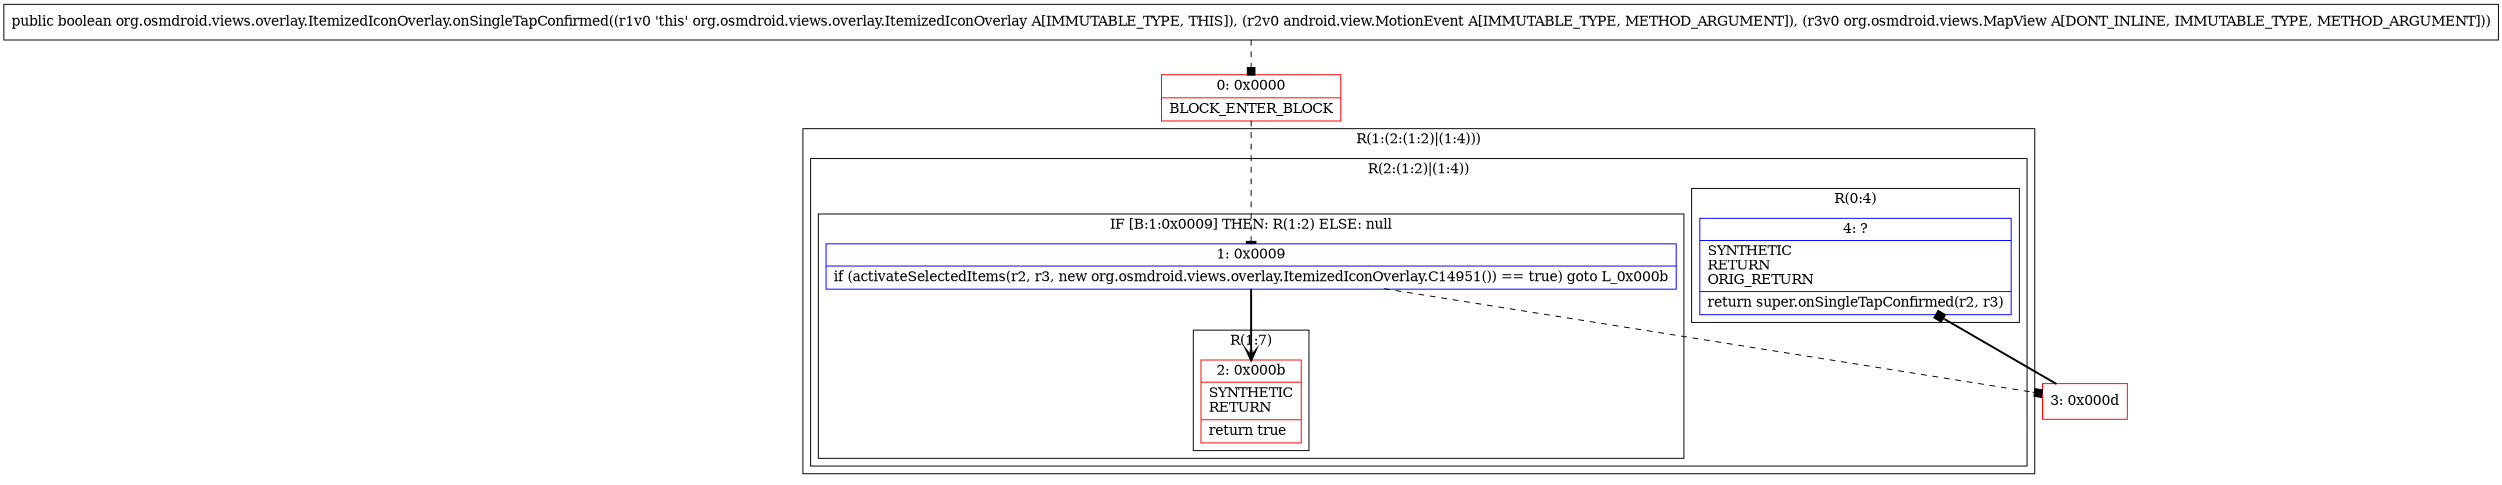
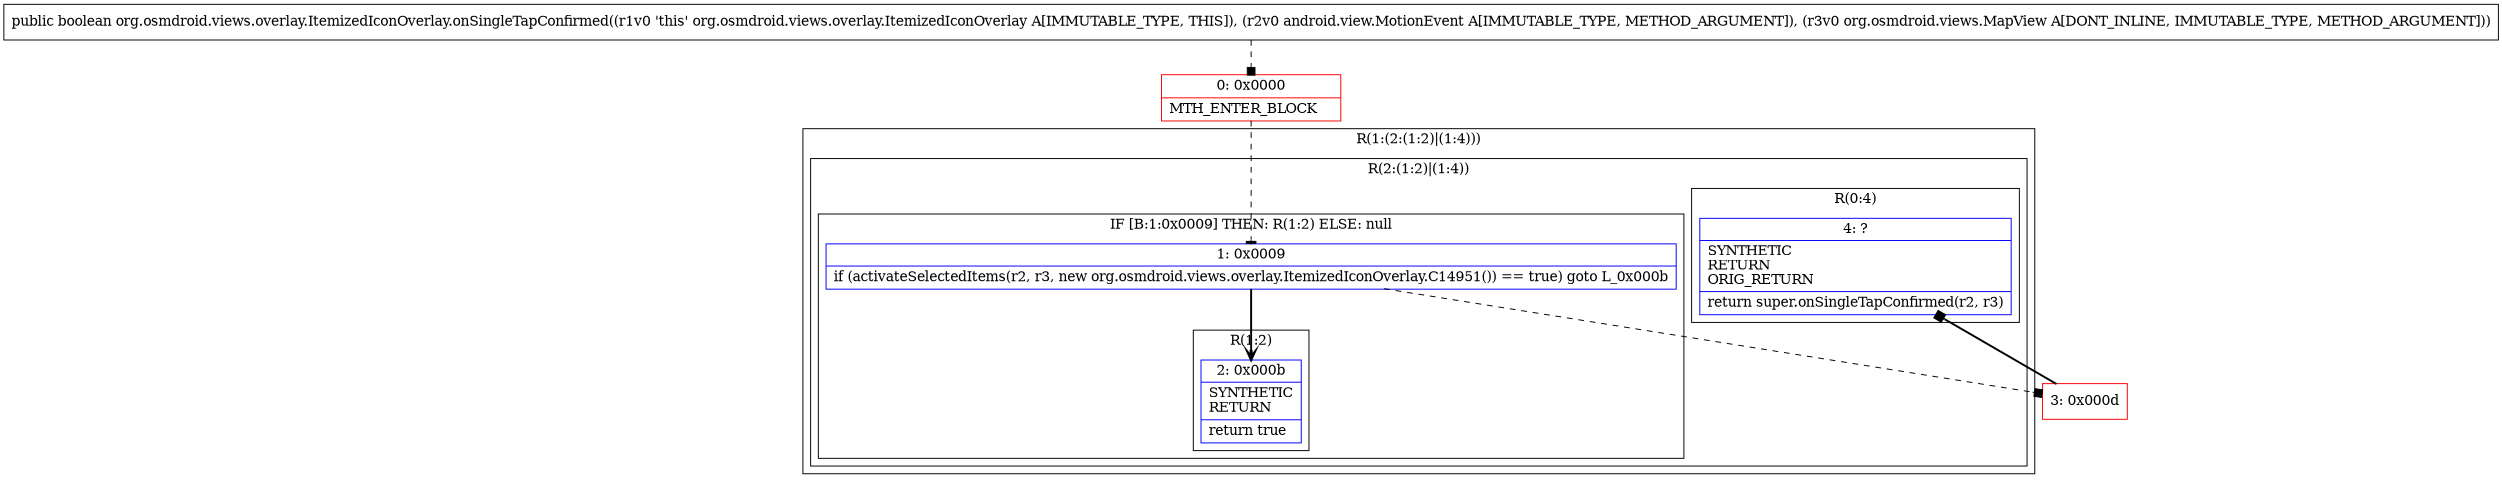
(1251, 109) -> (1243, 109)
(1251, 341) -> (1251, 341)
(1251, 401) -> (1251, 401)
